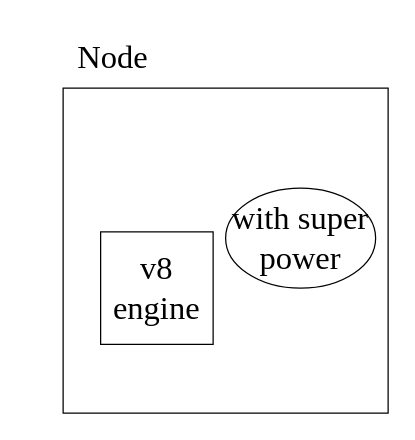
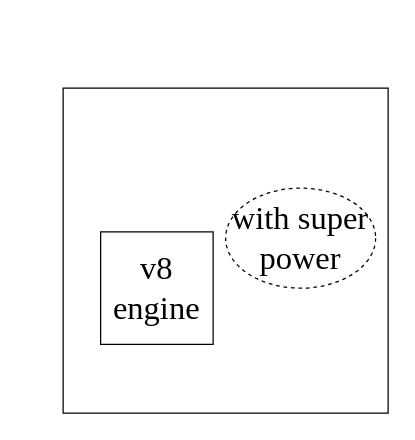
(113, 57) -> none
(301, 238) -> (301, 238)
